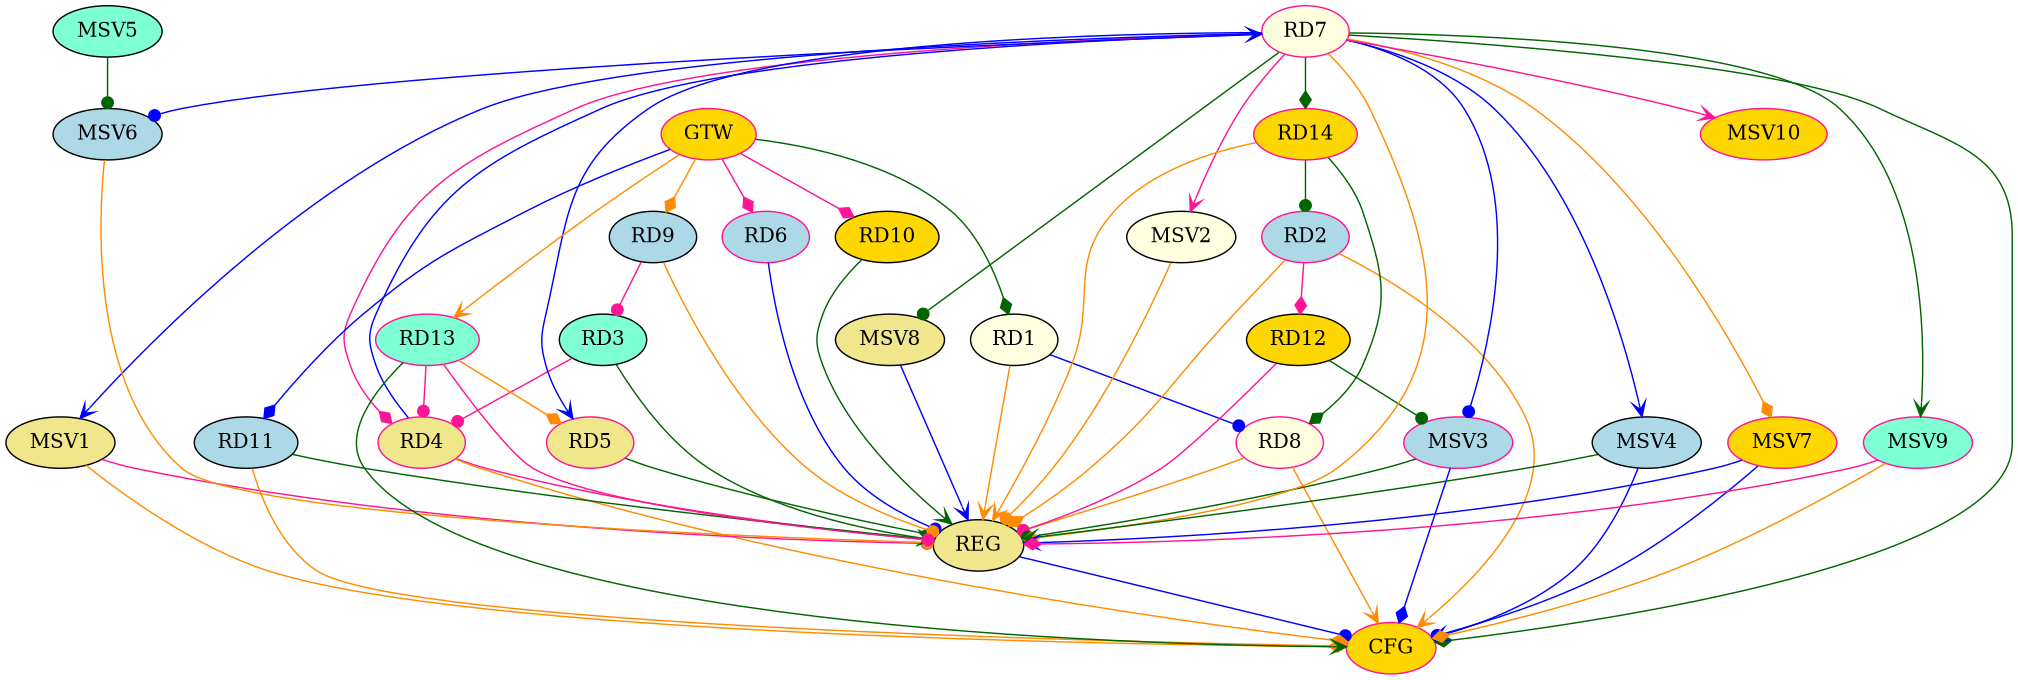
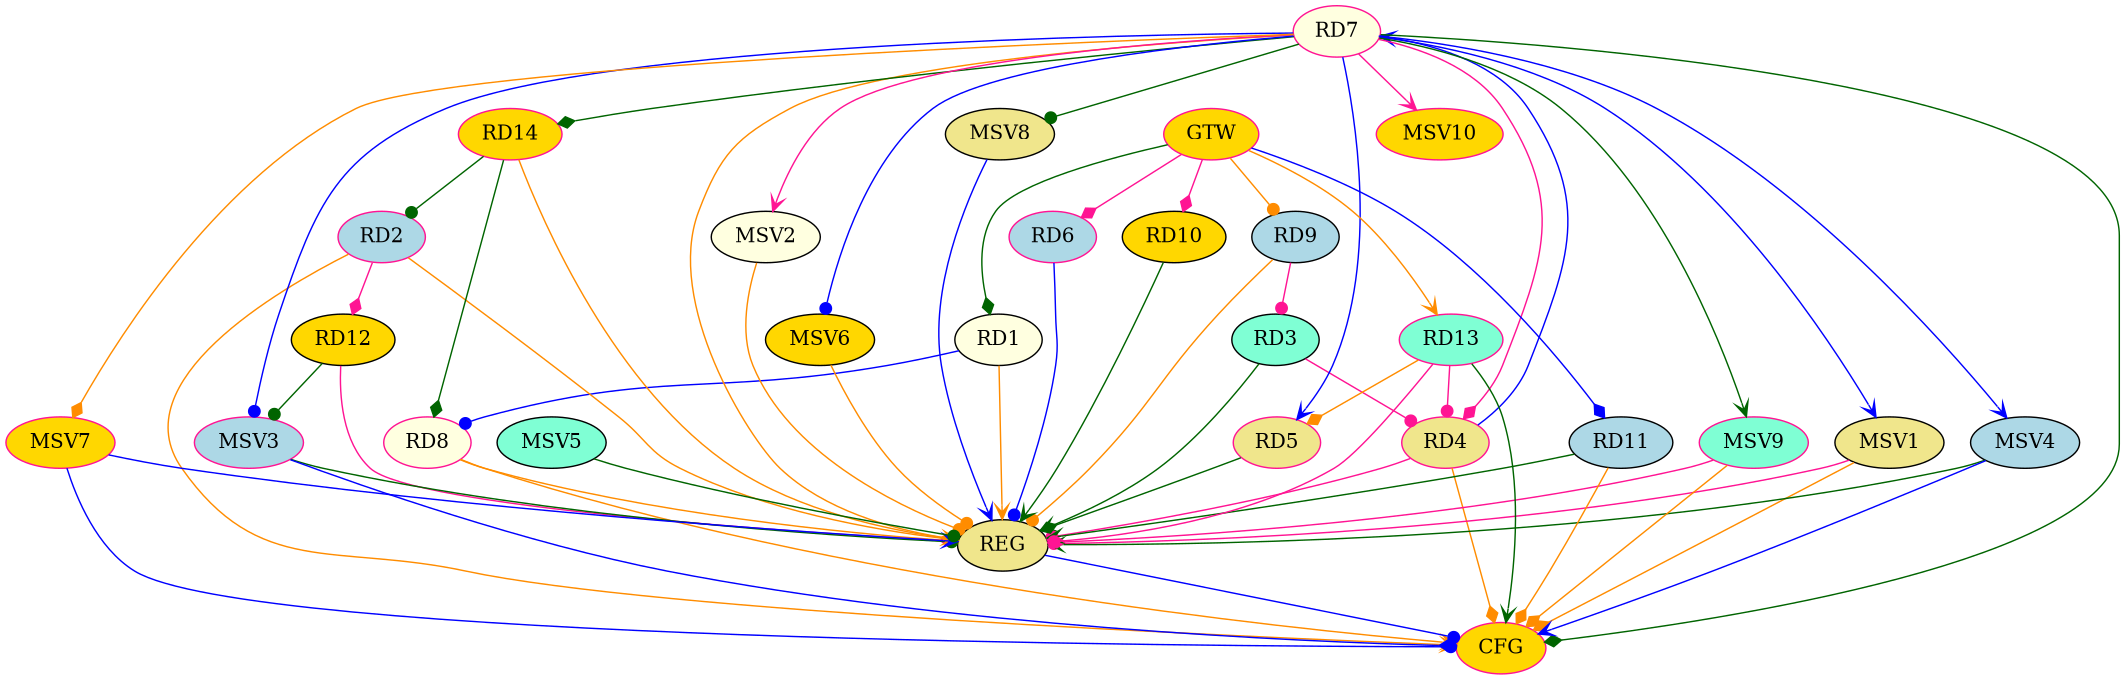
(108, 77) -> (691, 484)
(108, 134) -> (820, 340)
(685, 178) -> (1250, 182)
(1165, 465) -> (598, 514)
